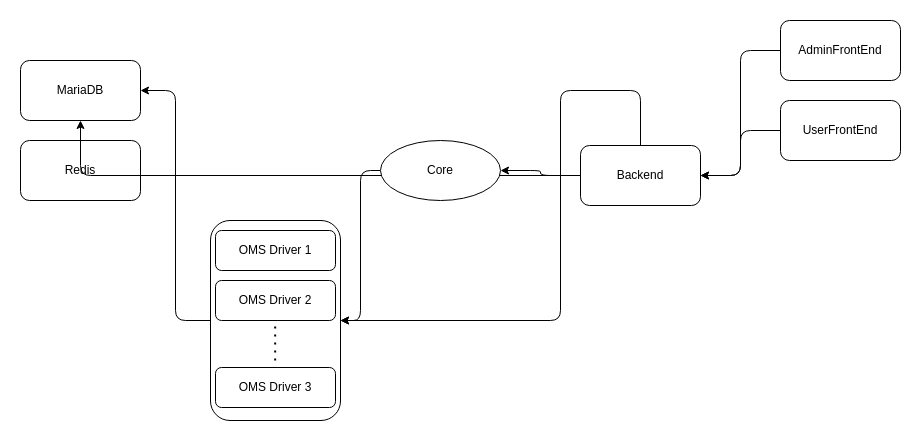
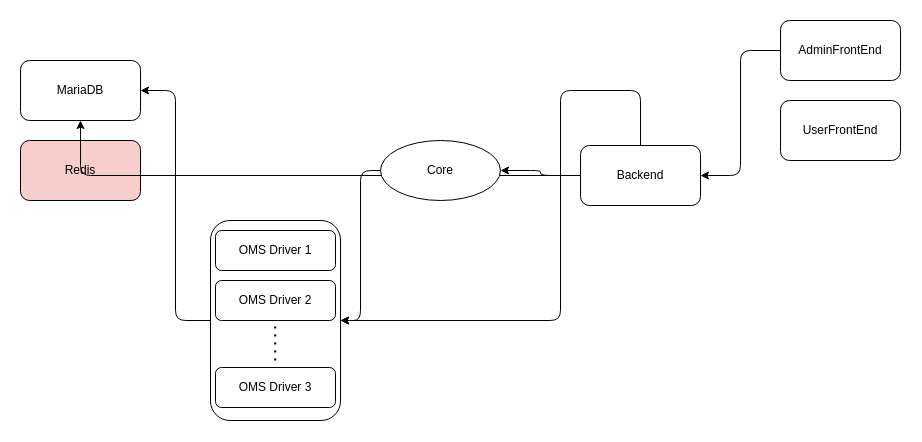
(763, 131) -> none
(81, 171) -> (81, 171)
